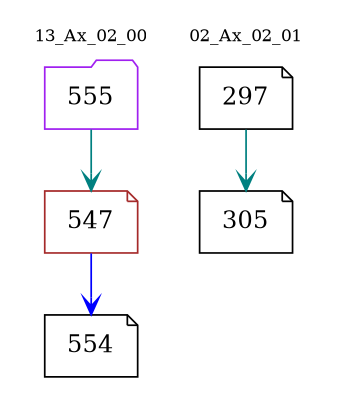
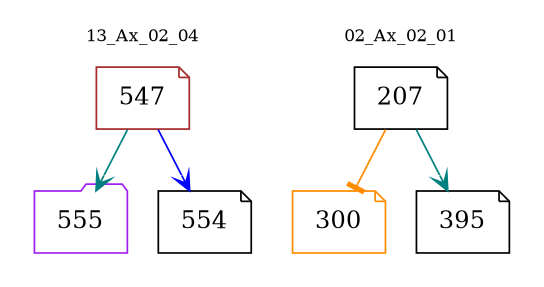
(91, 37) -> (143, 37)
(246, 98) -> (401, 98)
(91, 152) -> (116, 152)
(246, 222) -> (463, 222)
none -> (339, 222)
